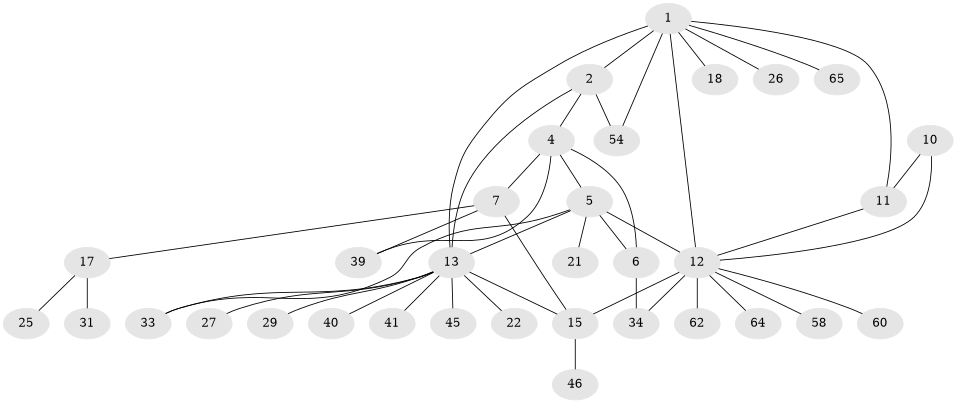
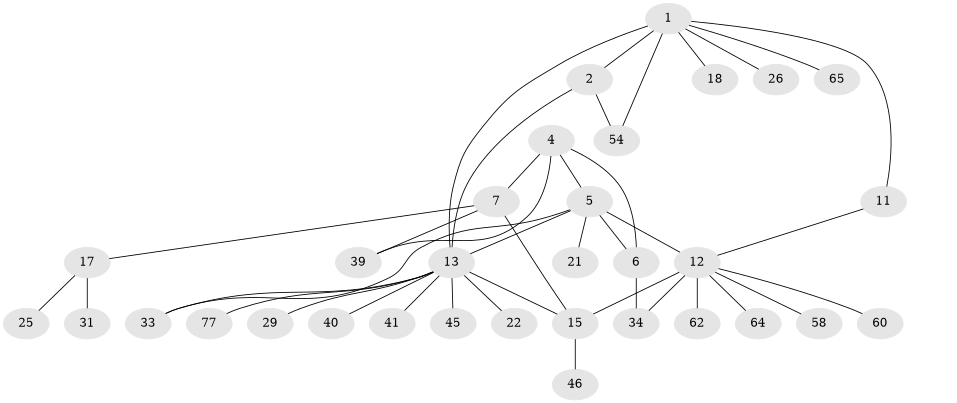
(571, 110) -> none
(683, 141) -> none
(930, 141) -> none
(209, 324) -> (209, 324)
